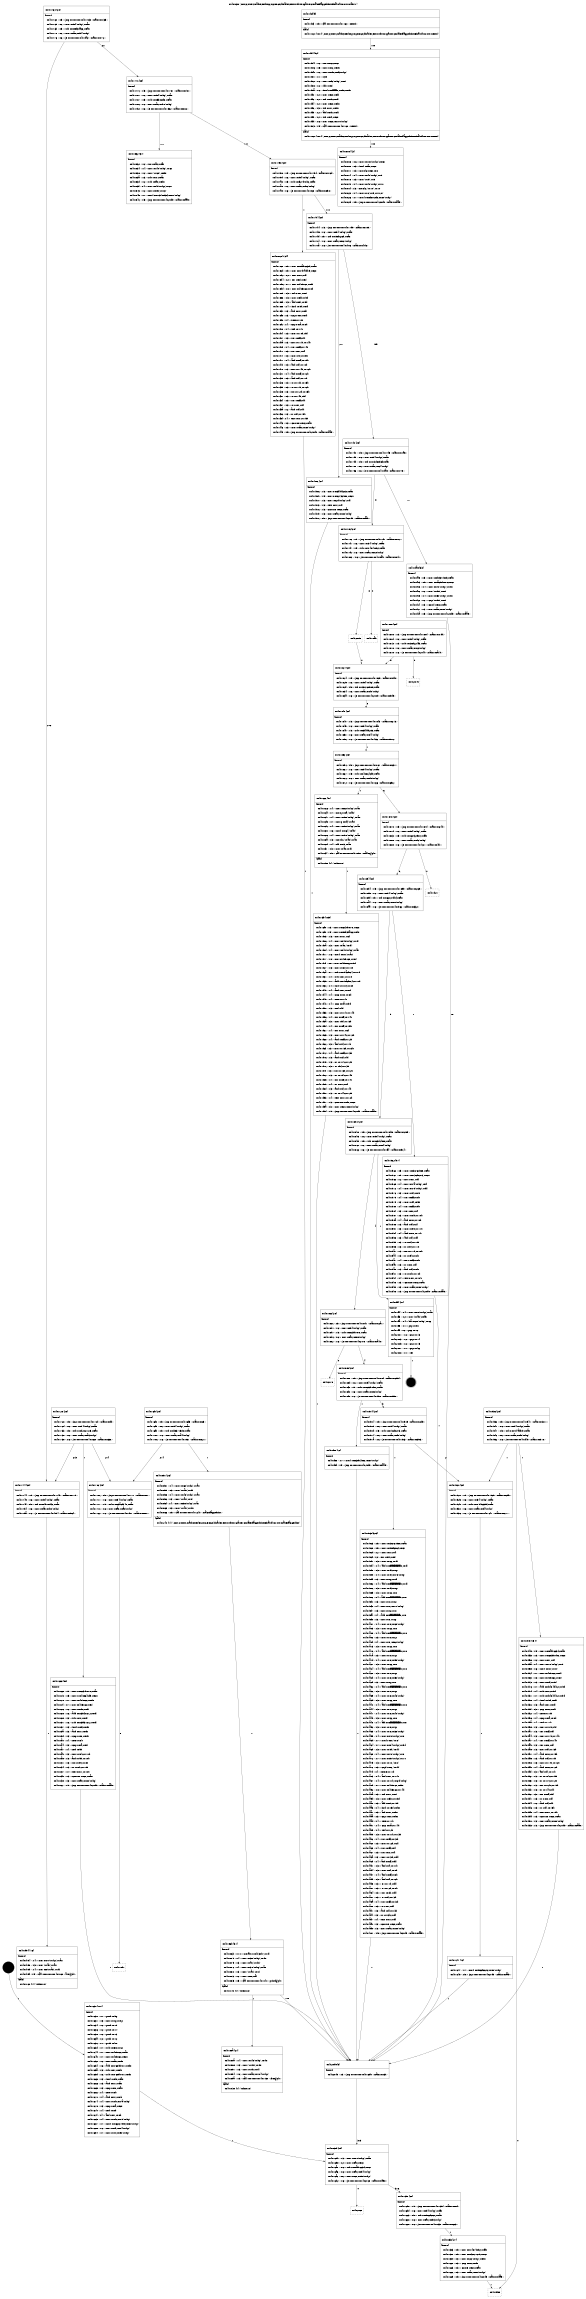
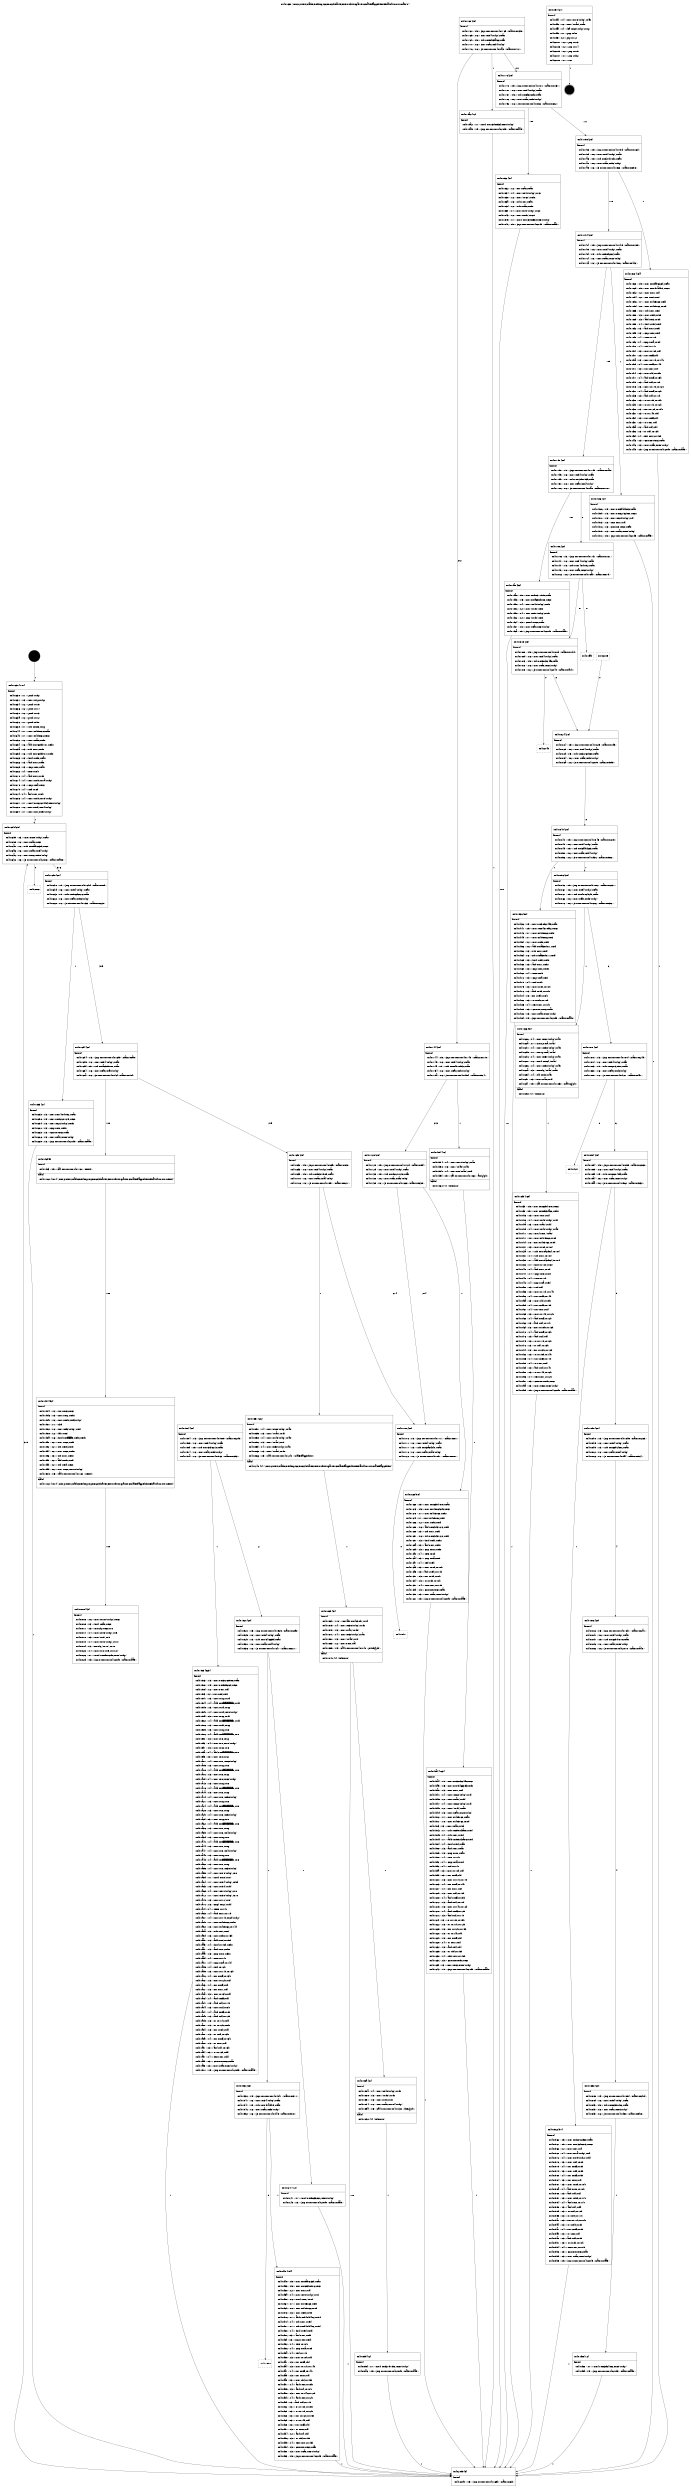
none -> (492, 122)
(341, 344) -> (620, 362)
(362, 597) -> (576, 608)
none -> (543, 966)
none -> (106, 1062)
(377, 1229) -> none
none -> (499, 1347)
(328, 1382) -> none
(381, 1403) -> none
(65, 1462) -> (426, 1115)
(499, 1462) -> (267, 1867)
none -> (459, 1870)
(489, 2284) -> (32, 1987)
none -> (387, 2364)
